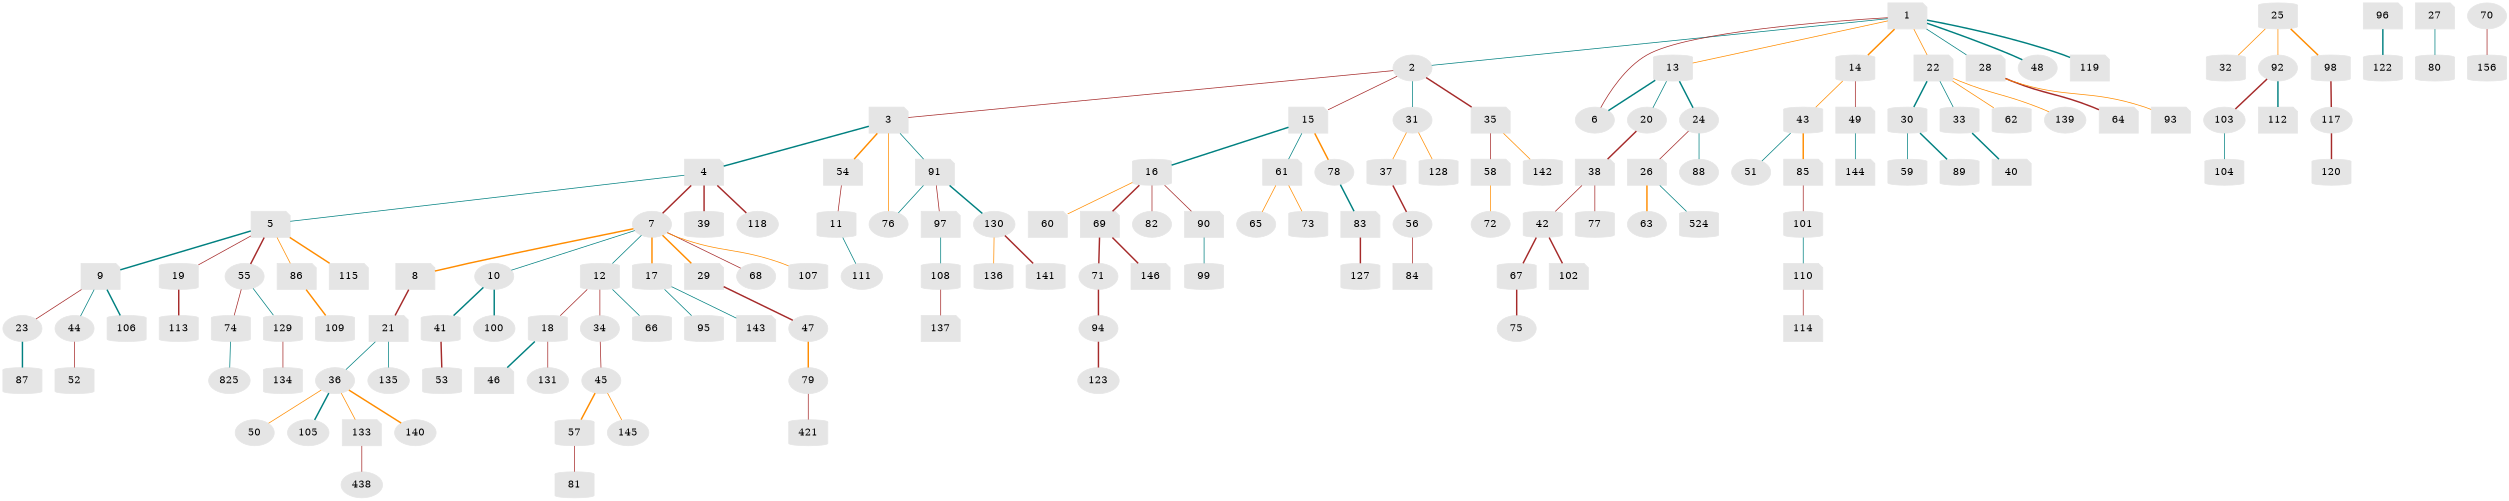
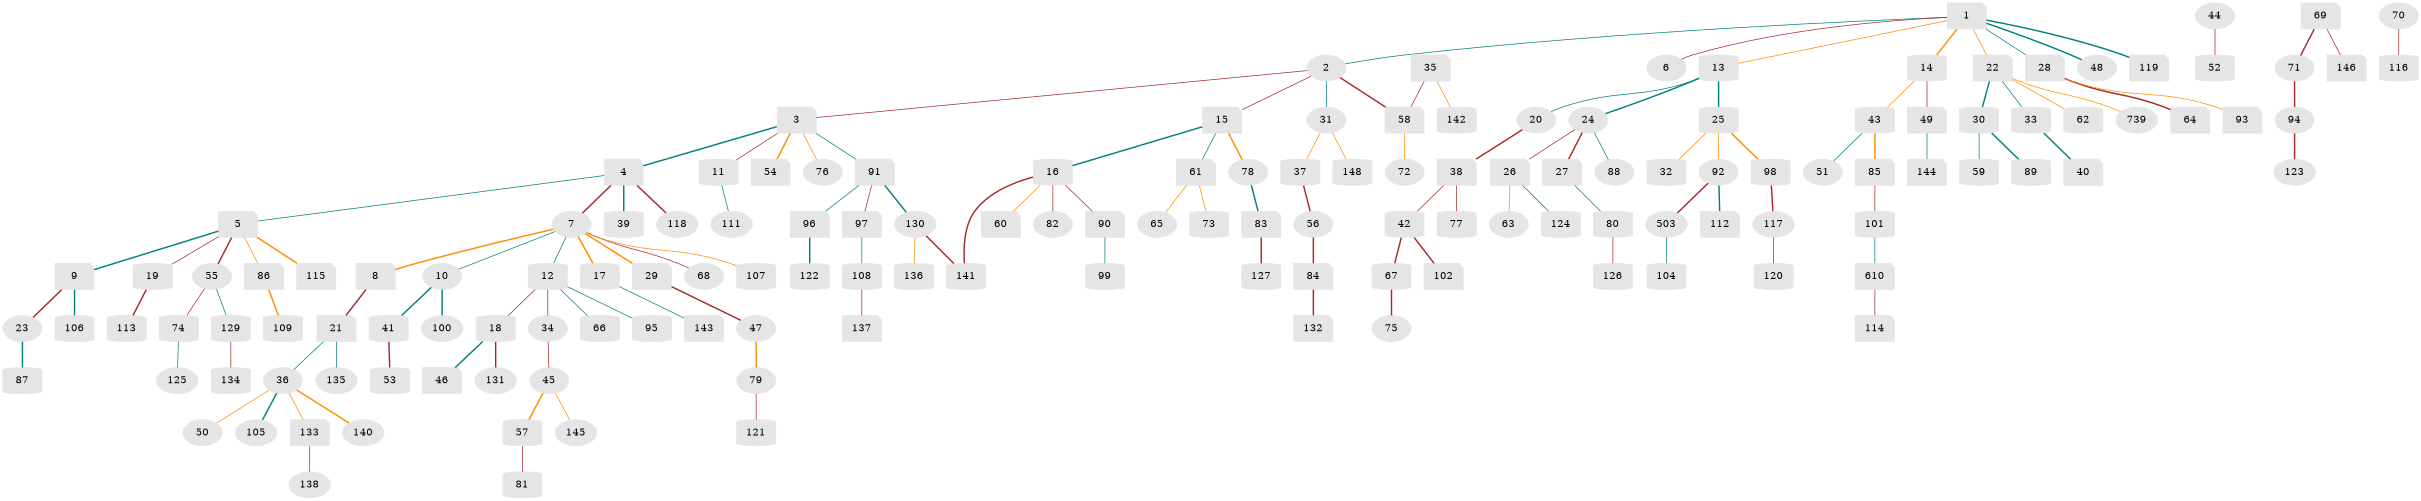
(2487, 68) -> (2399, 68)
(1449, 92) -> (1363, 92)
(1632, 95) -> (1719, 94)
(2065, 120) -> (2137, 120)
(2224, 120) -> (1666, 224)
none -> (1575, 146)
(2331, 146) -> (1774, 250)
(1439, 172) -> (1352, 172)
(704, 198) -> (624, 198)
(840, 198) -> (757, 147)
(1126, 198) -> (979, 206)
(1647, 198) -> (1509, 198)
(911, 199) -> (842, 198)
(1699, 224) -> (1561, 224)
(1125, 250) -> (2334, 42)
(1412, 250) -> (1313, 250)
none -> (1613, 276)
(1803, 276) -> (1875, 276)
(87, 303) -> none
(678, 303) -> (600, 302)
(59, 304) -> (47, 304)
none -> (1313, 329)
(548, 355) -> (496, 355)
(229, 381) -> (177, 381)
(808, 433) -> (756, 433)
(362, 485) -> (310, 485)
